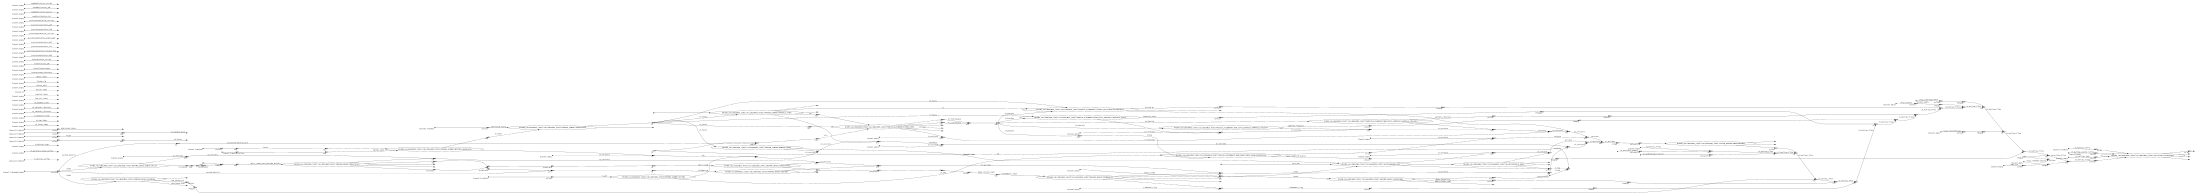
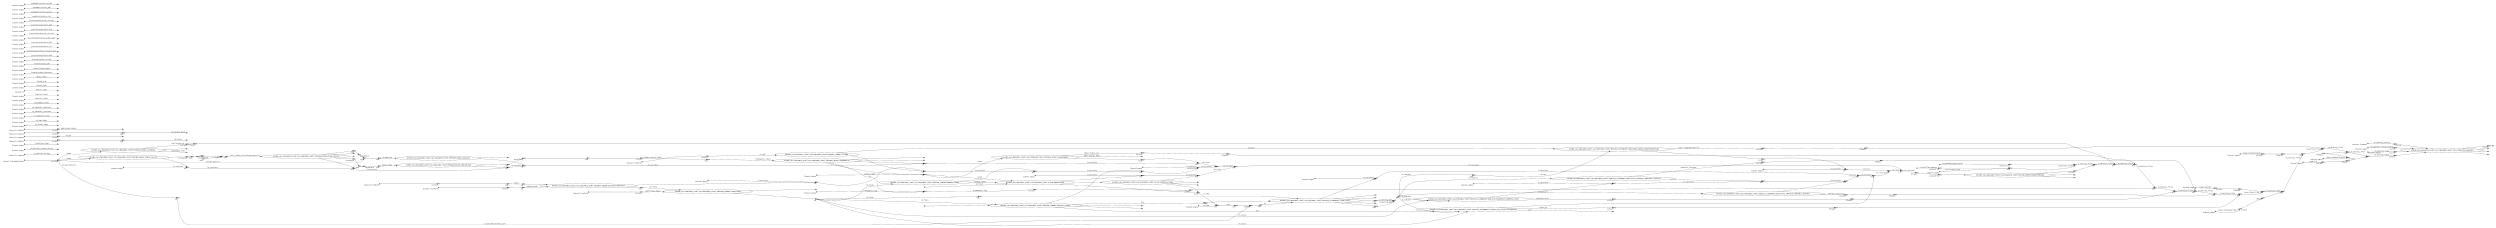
(1118, 153) -> (1226, 205)
